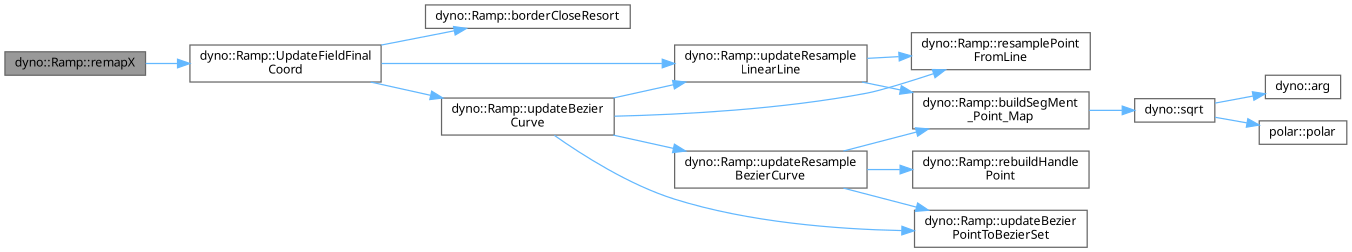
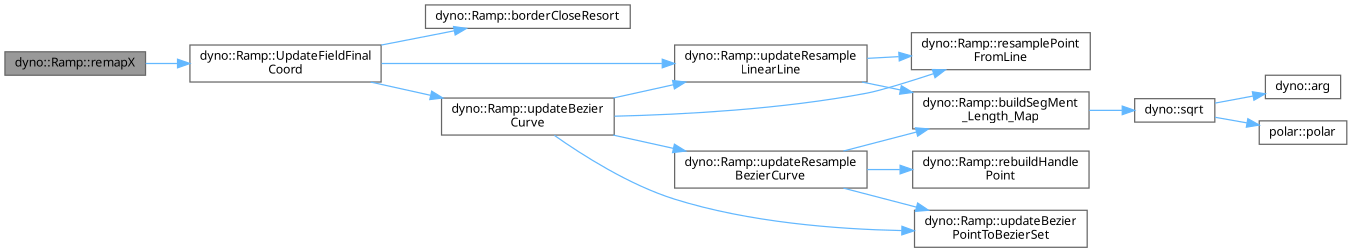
(1001, 110) -> (1001, 110)
